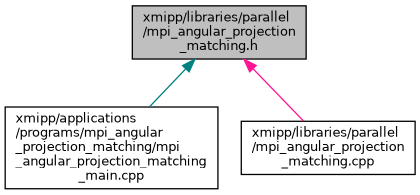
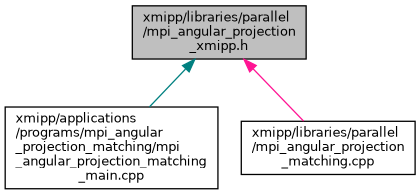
(219, 32) -> (219, 32)
